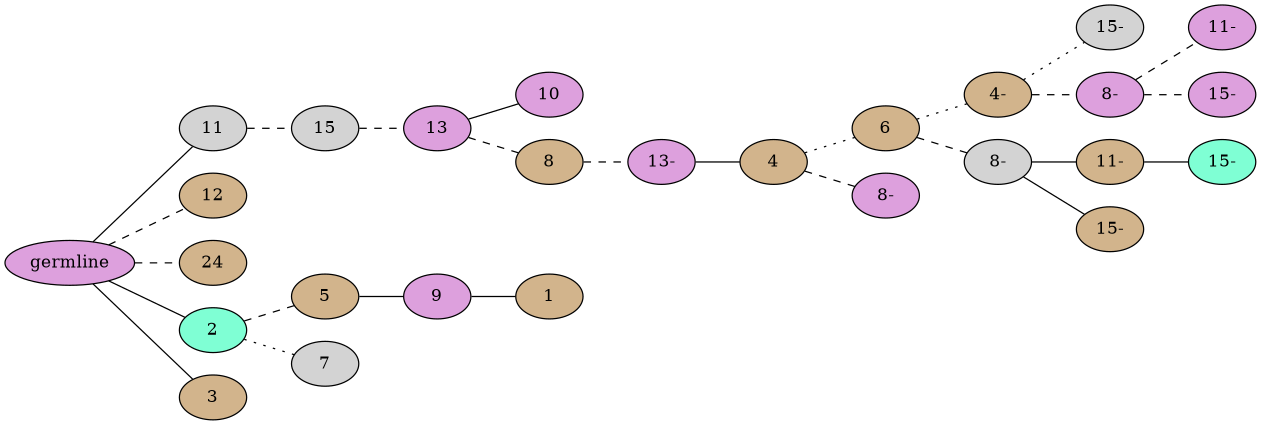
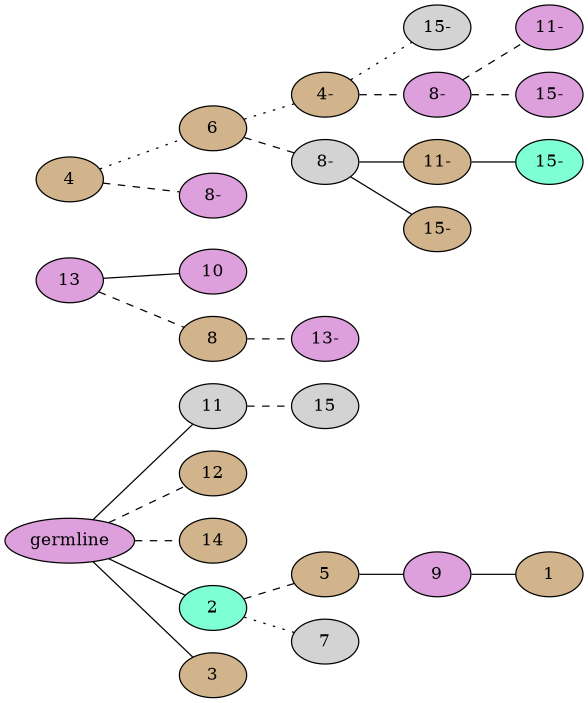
(381, 128) -> none
(718, 162) -> none
(213, 263) -> (213, 541)
